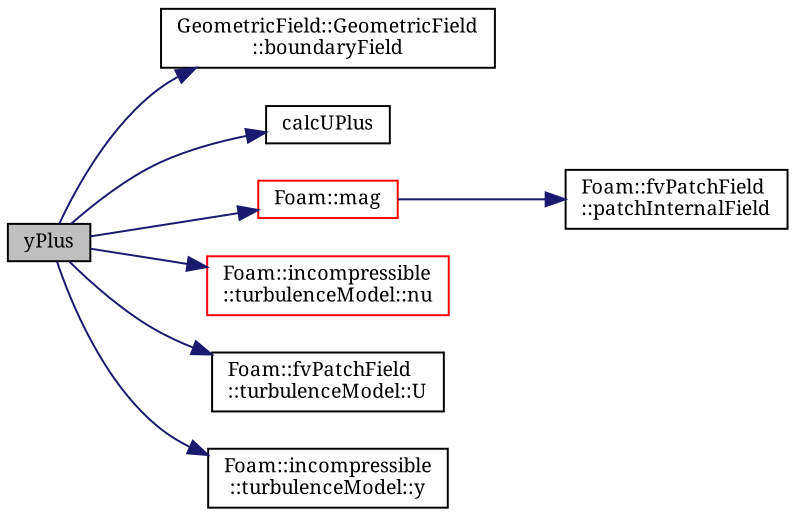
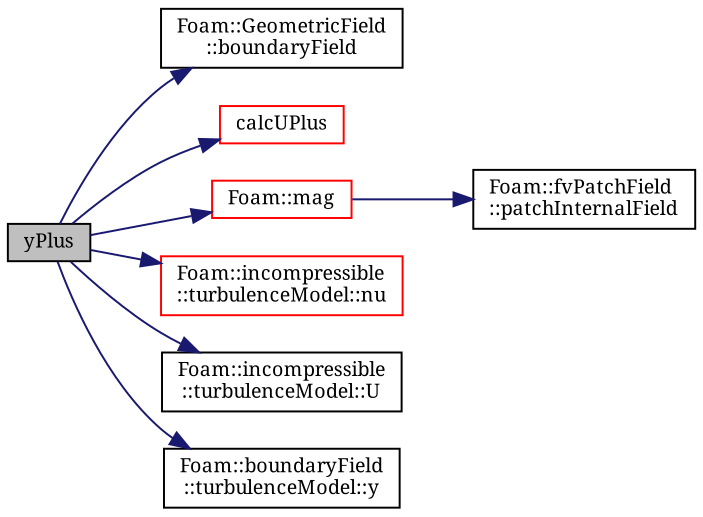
(328, 38) -> (282, 38)
(328, 125) -> (282, 125)
(328, 382) -> (282, 382)
(328, 478) -> (282, 478)
